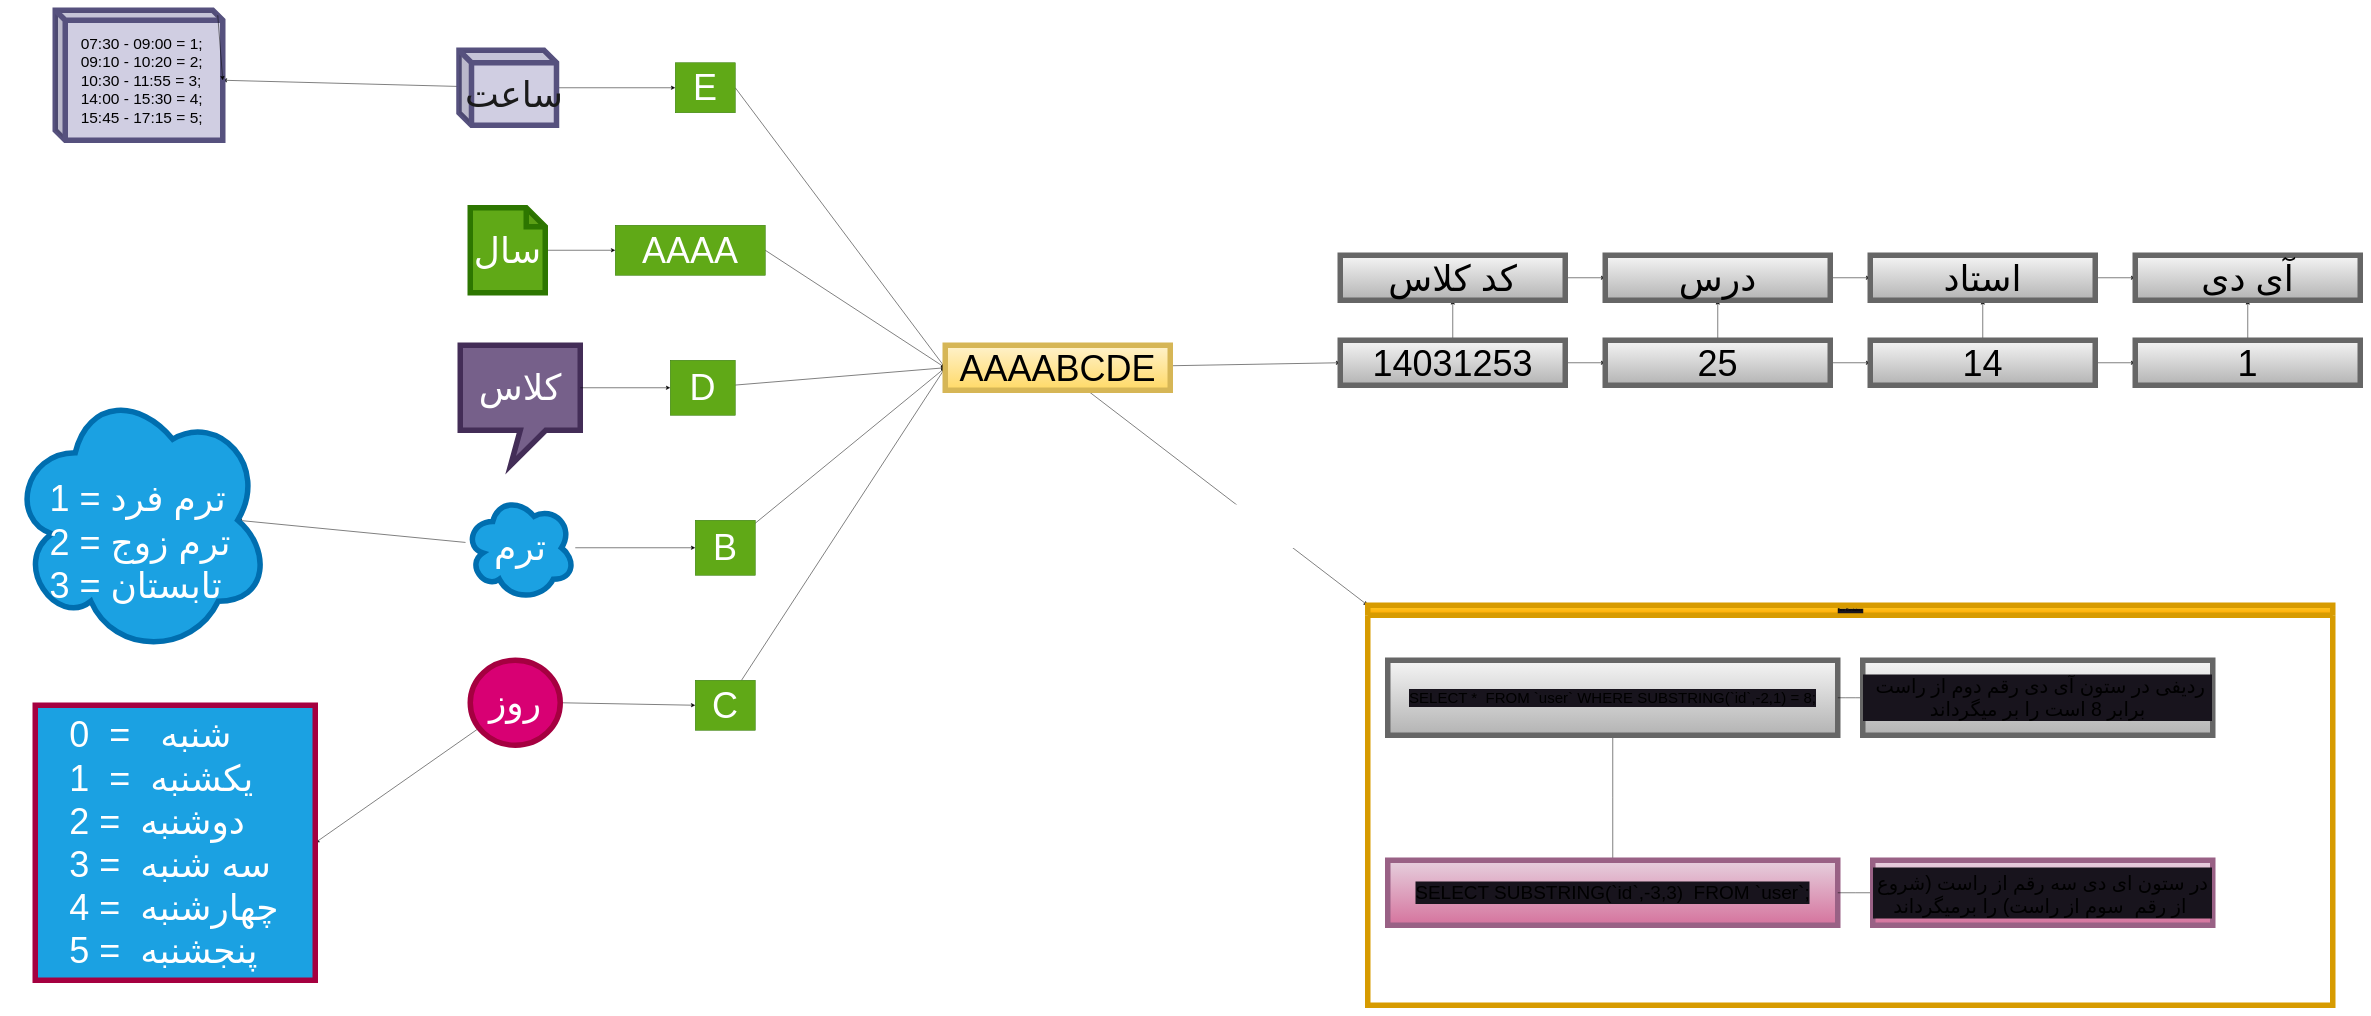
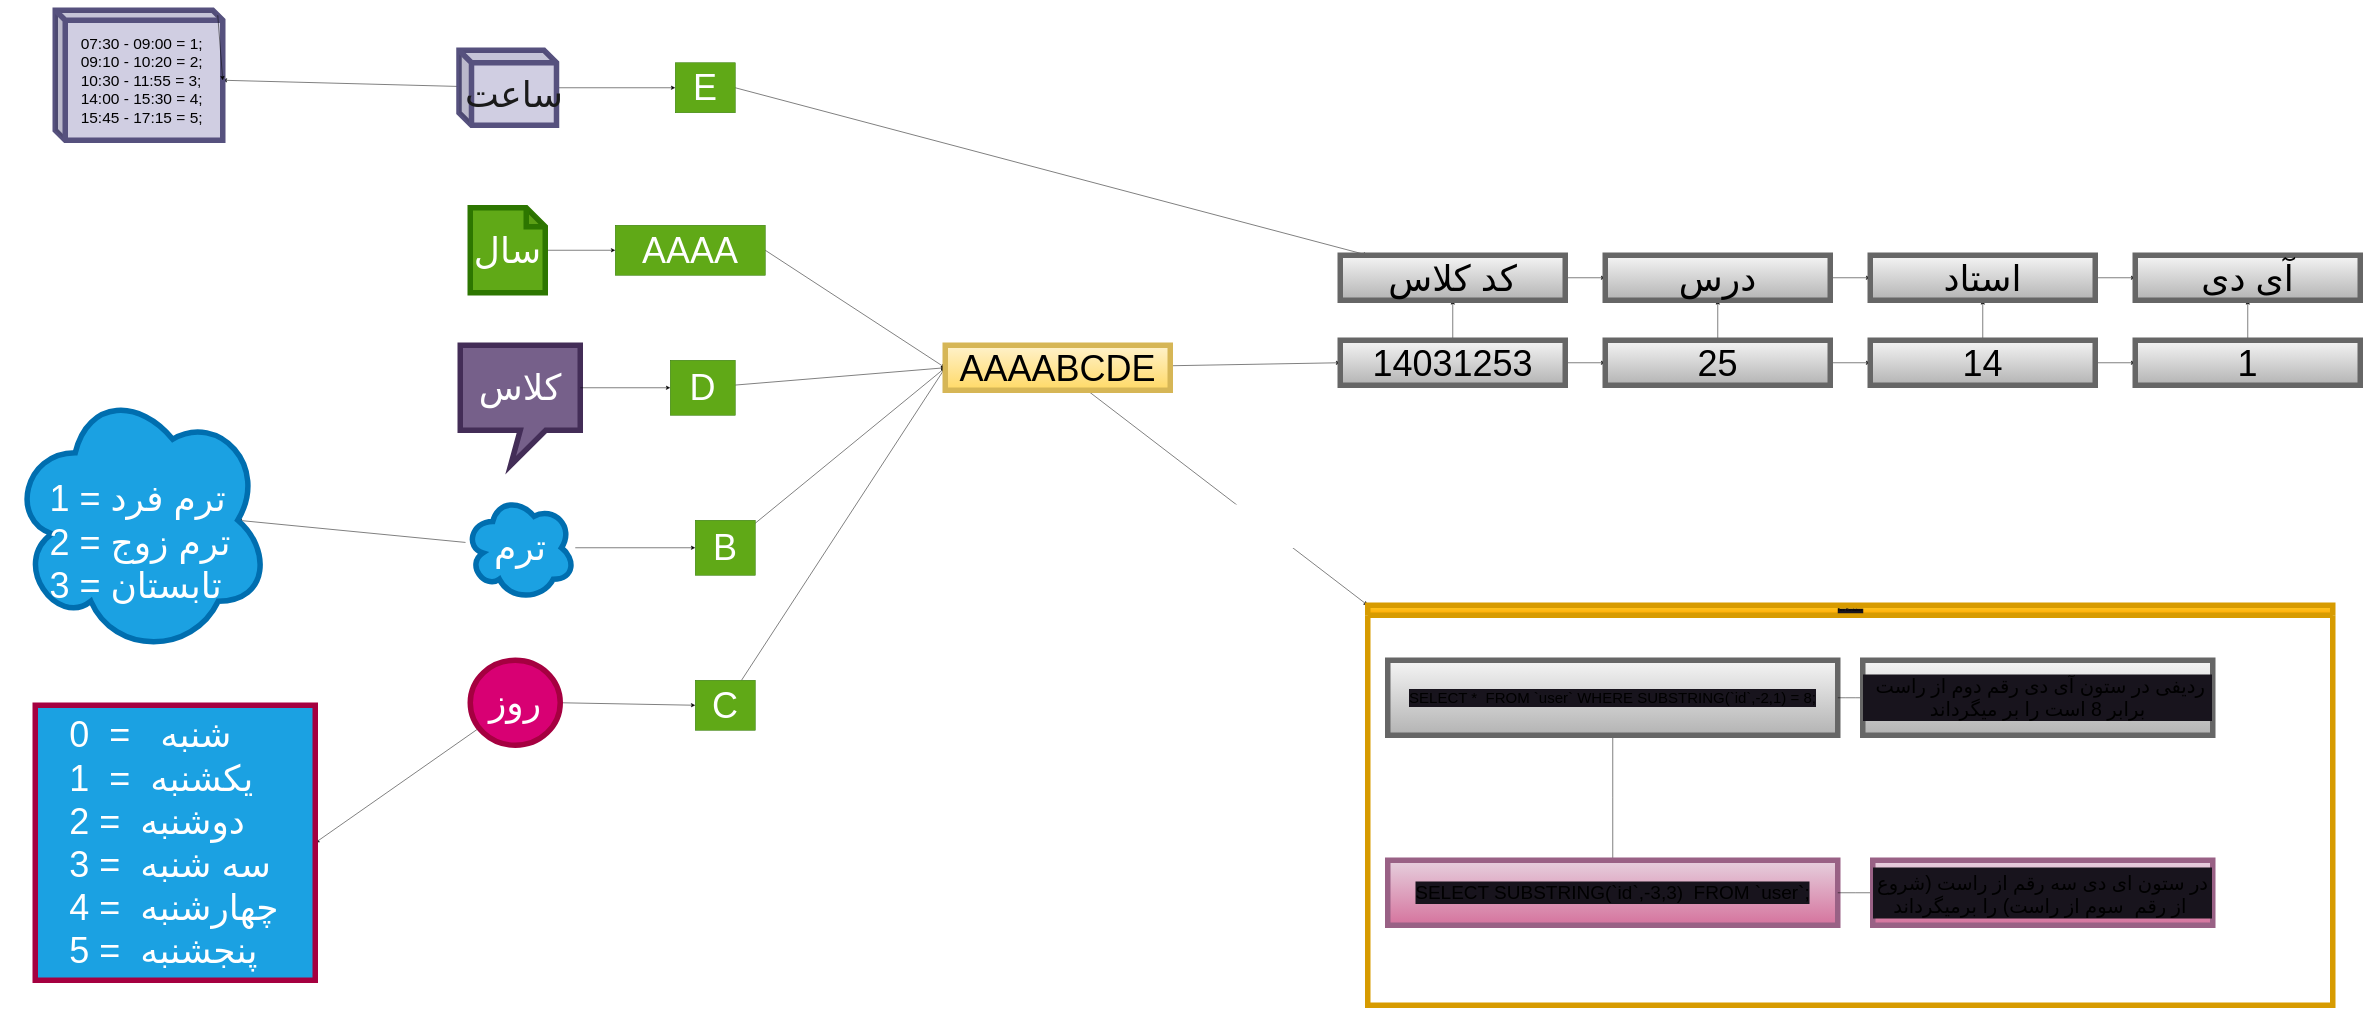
(839, 226) -> (1046, 170)
